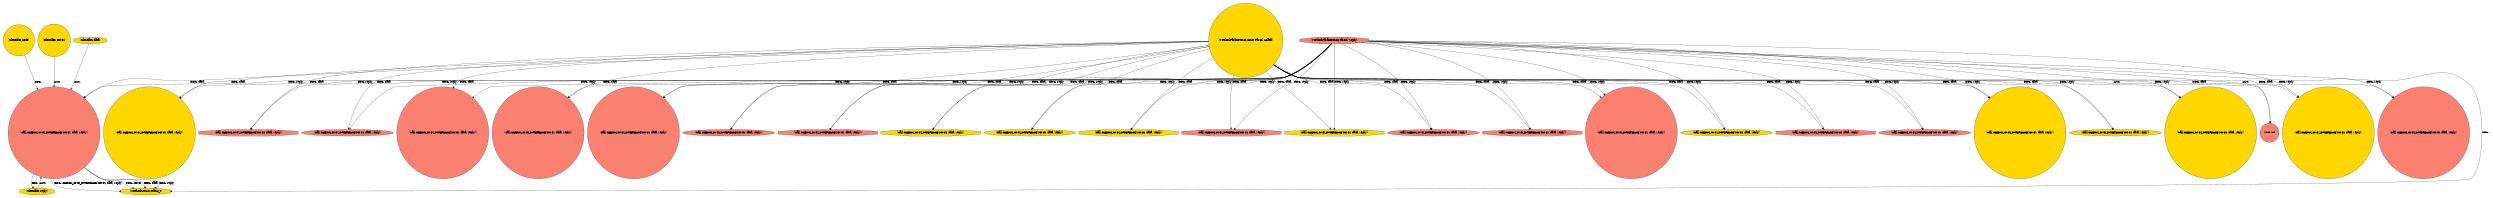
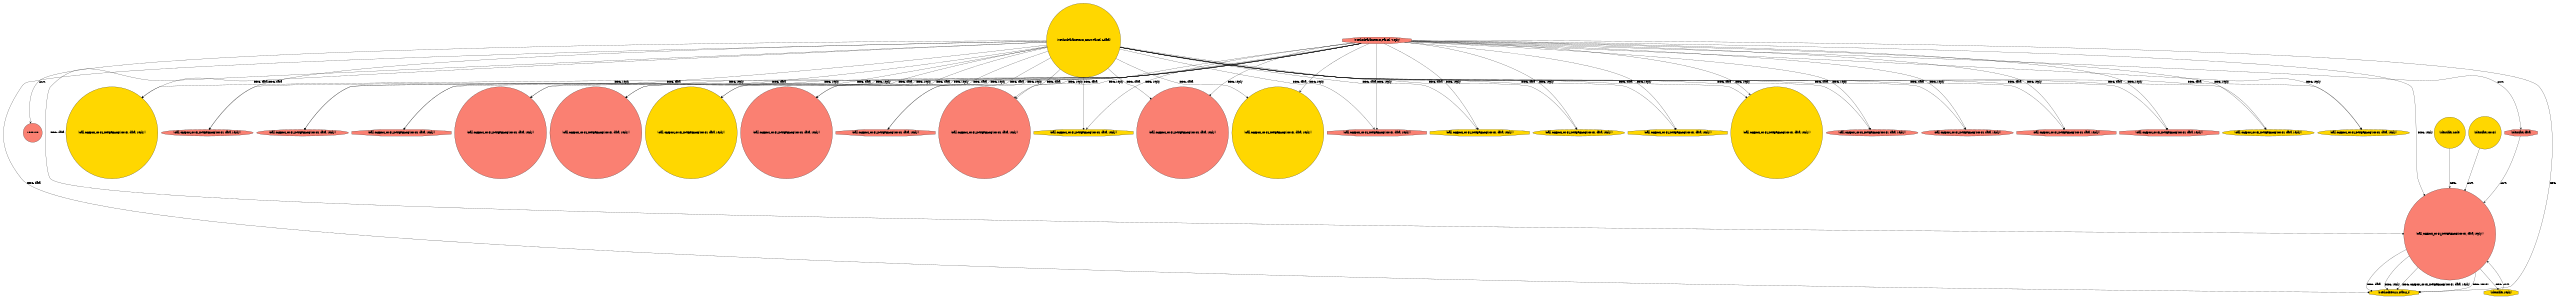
(90, 40) -> (2521, 133)
(2042, 69) -> (1953, 59)
none -> (628, 251)
